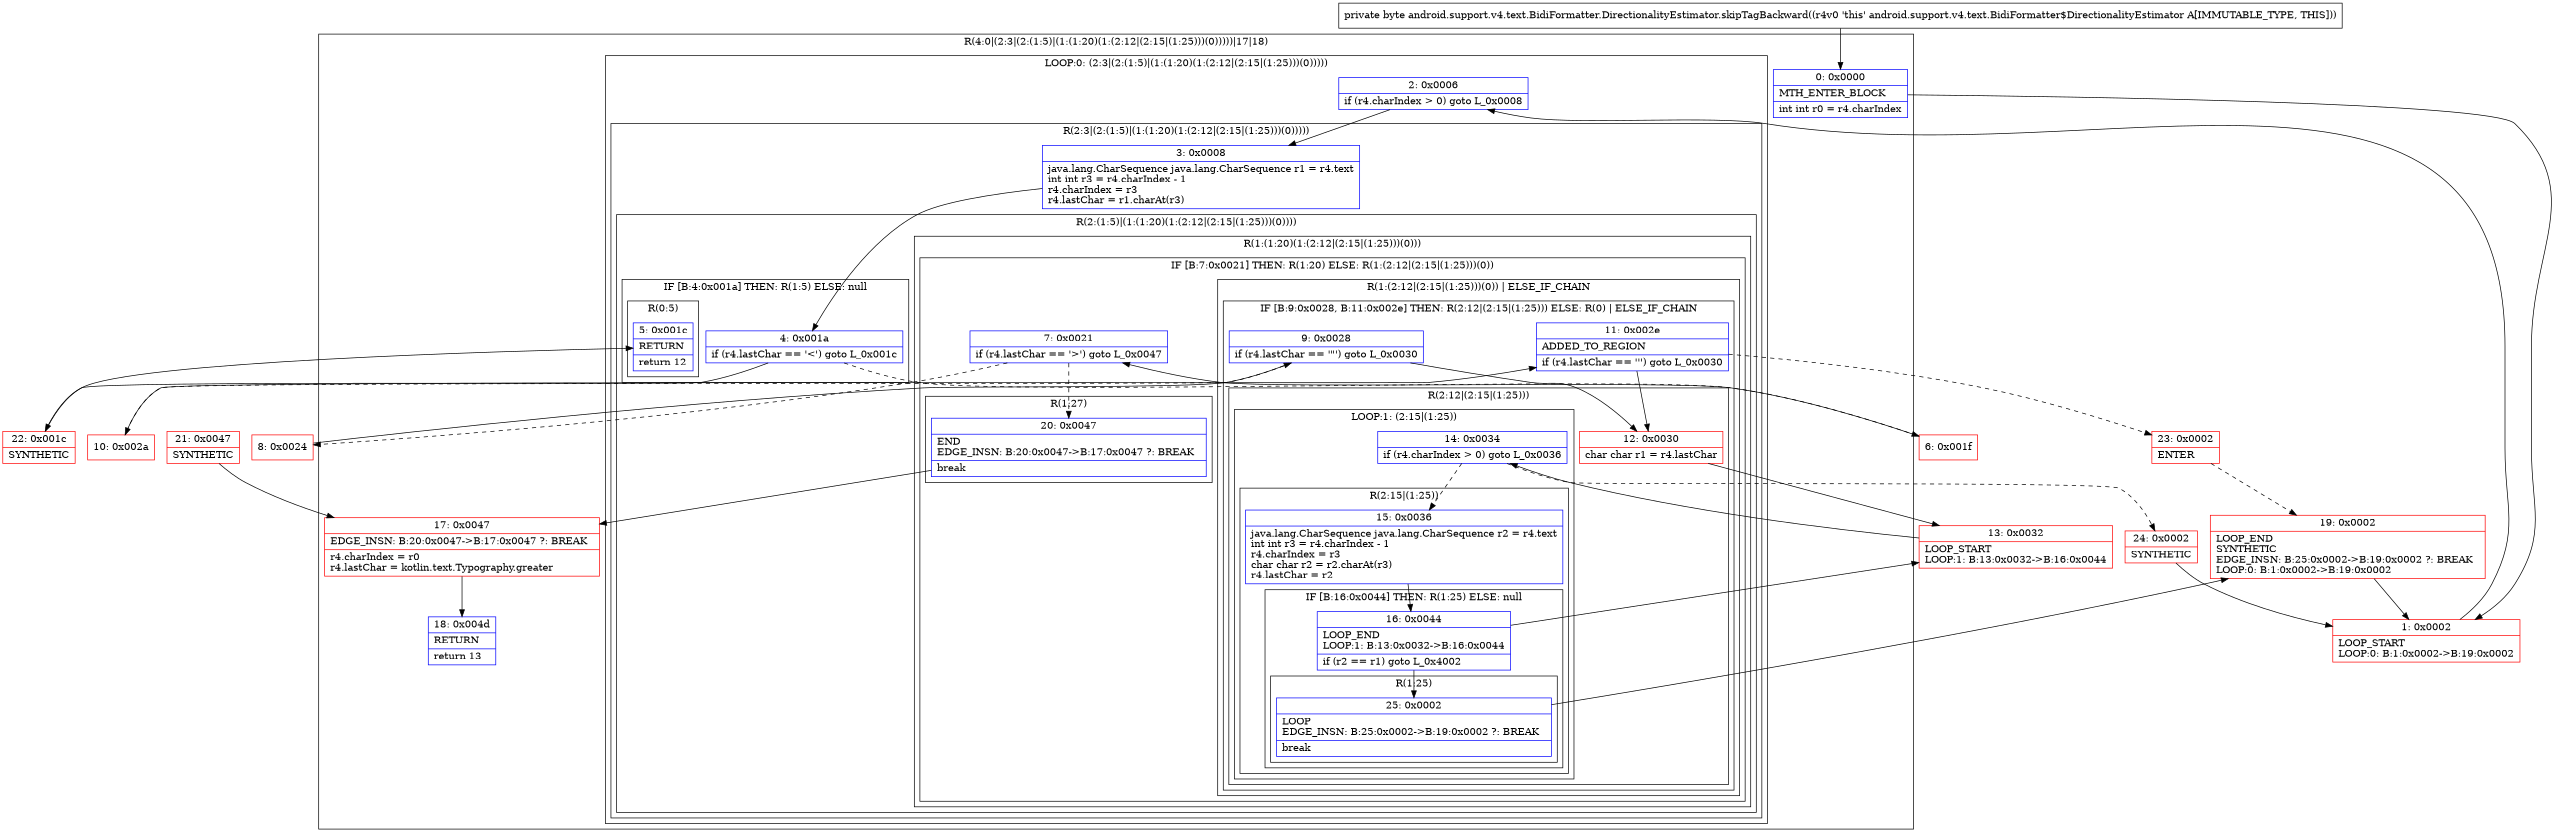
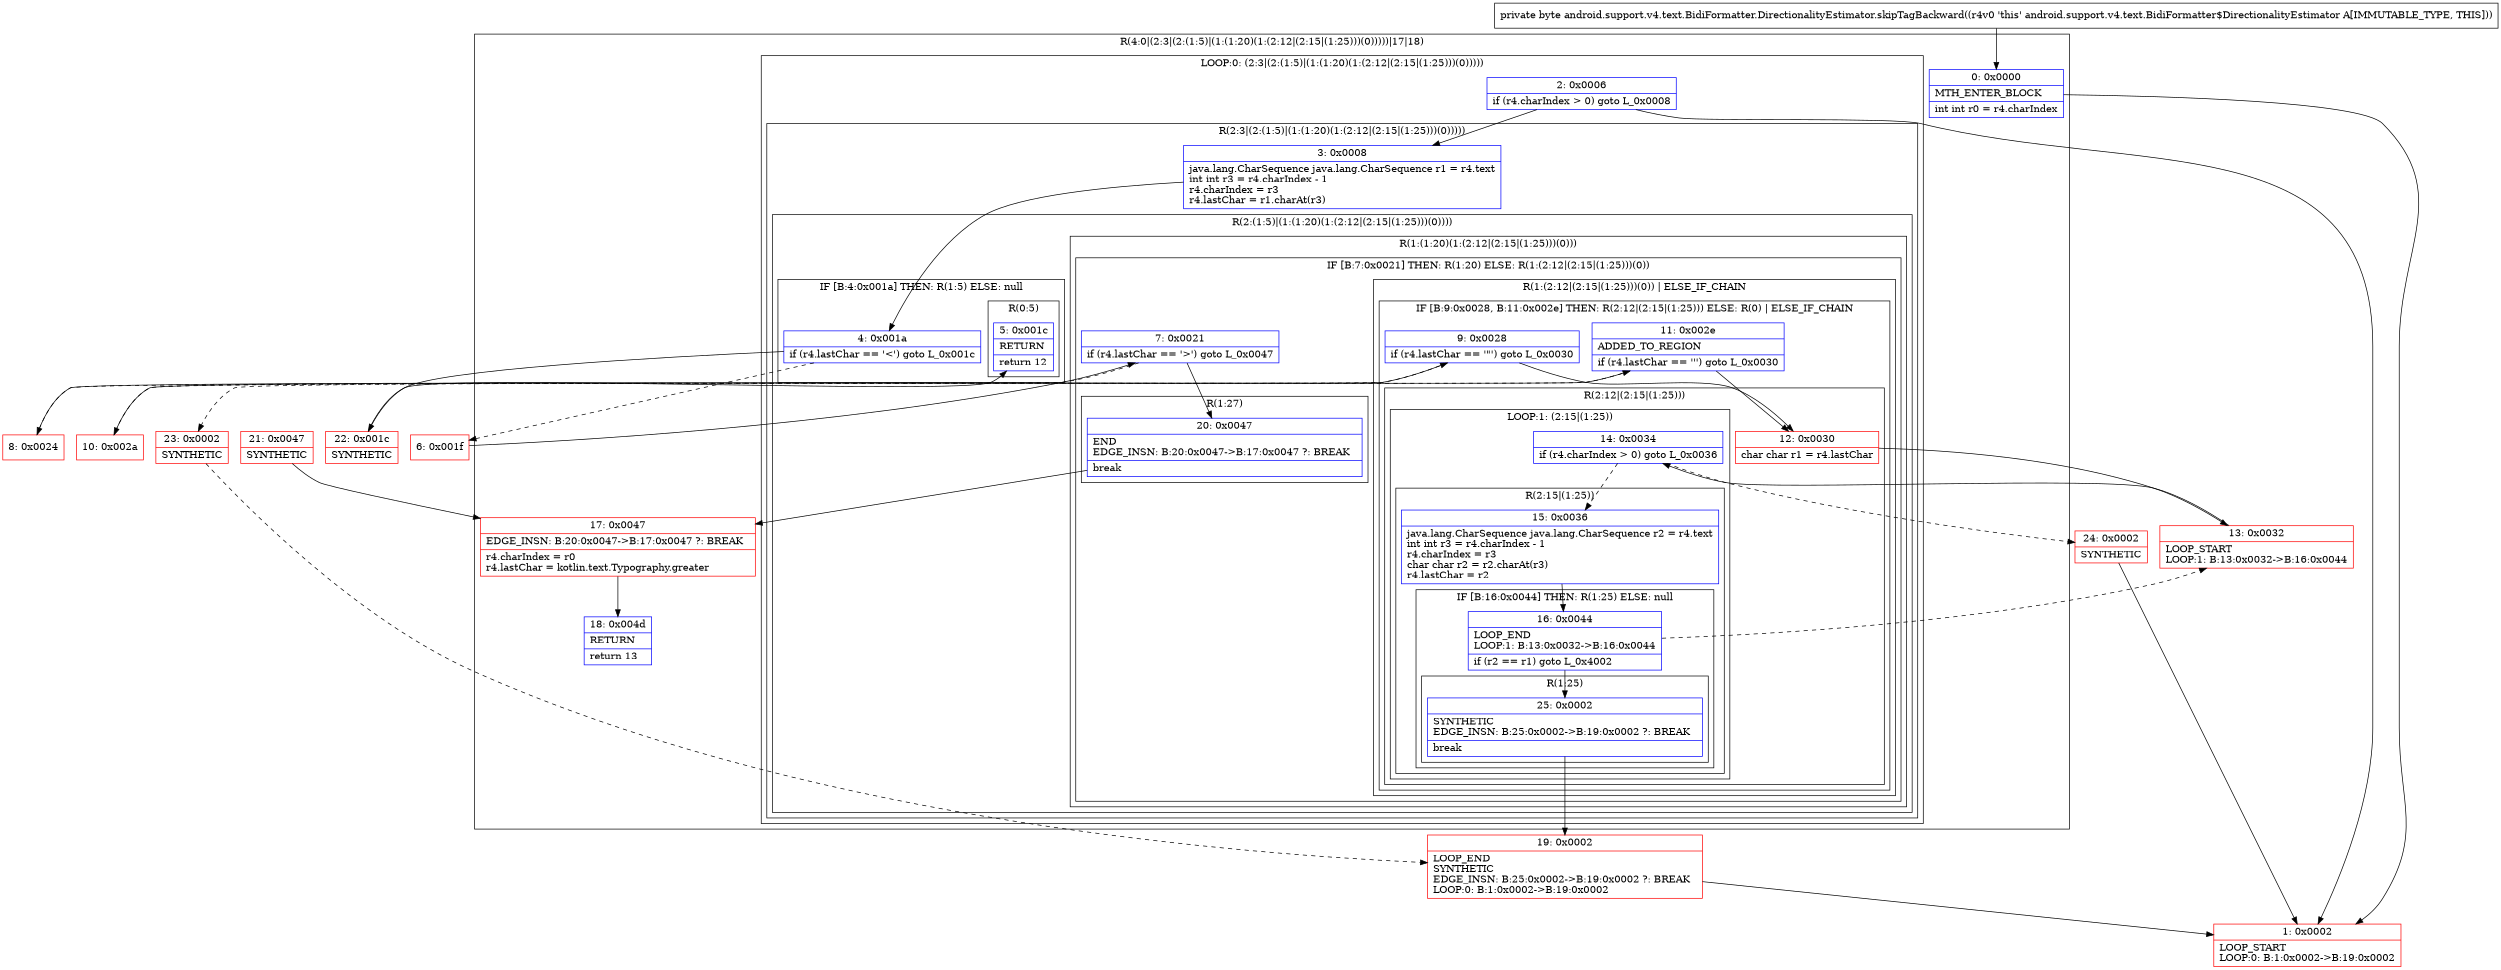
(2209, 127) -> (2331, 223)
(1069, 392) -> (1199, 389)
(2176, 455) -> (192, 455)
(1711, 594) -> (1933, 619)
(1297, 722) -> (1464, 722)
